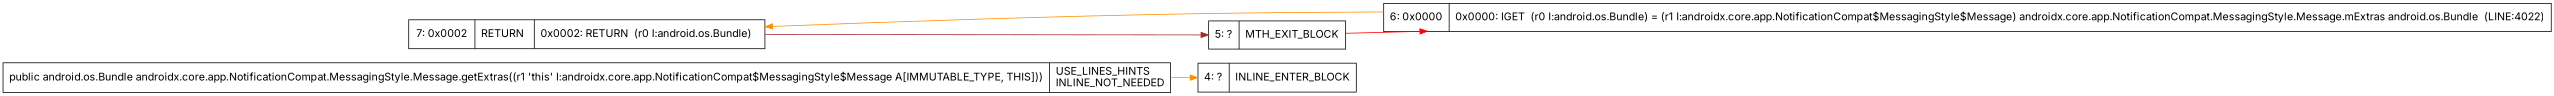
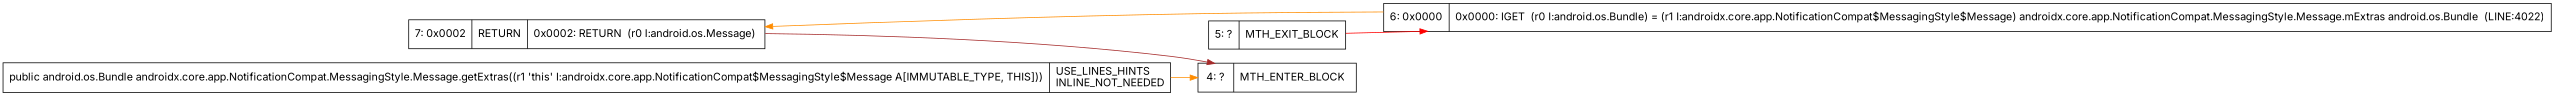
(648, 34) -> (646, 34)
(983, 35) -> (987, 41)
(1293, 77) -> (1293, 77)
